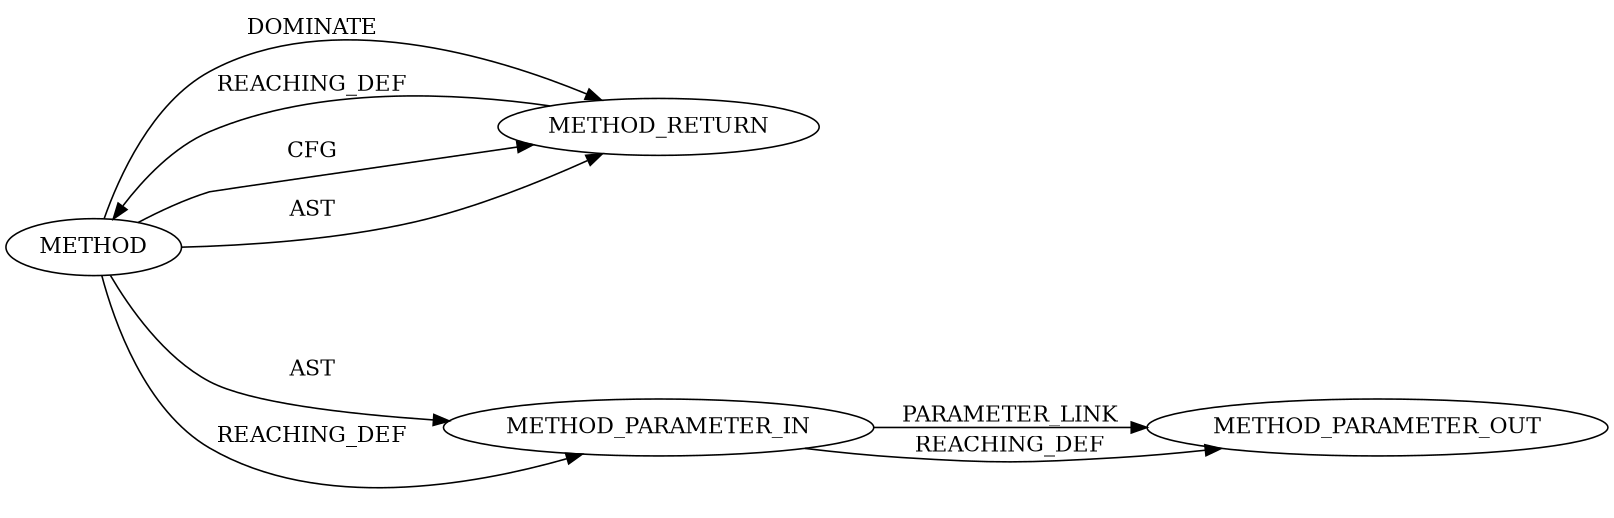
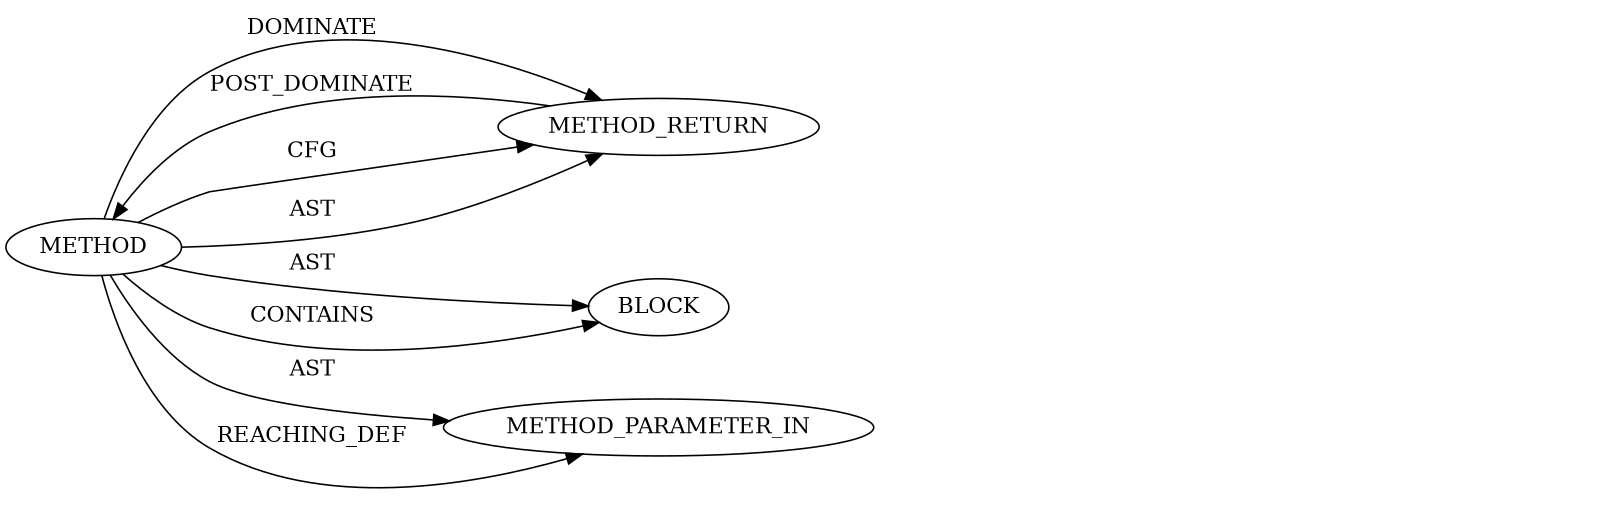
(312, 85) -> (312, 85)
none -> (659, 307)
(1377, 427) -> none
